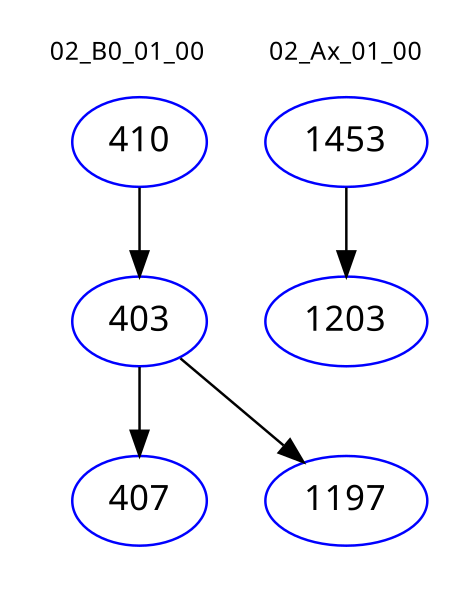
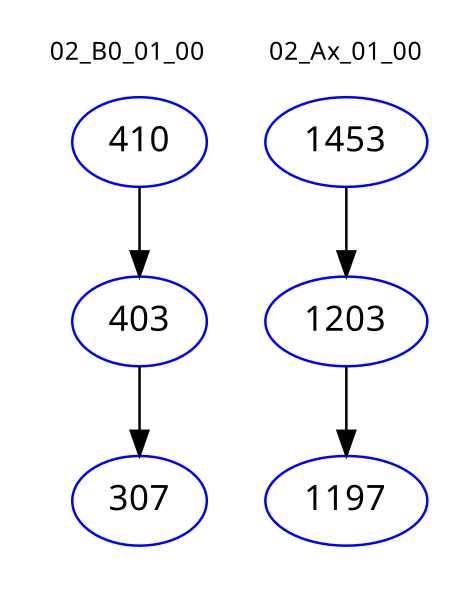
(211, 384) -> (346, 399)
(140, 501) -> (140, 501)
